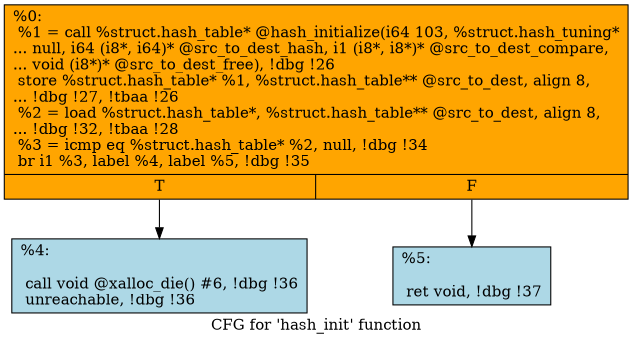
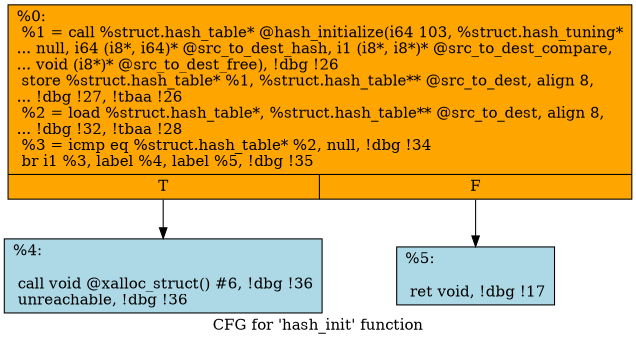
(159, 284) -> (163, 284)
(472, 292) -> (476, 292)
